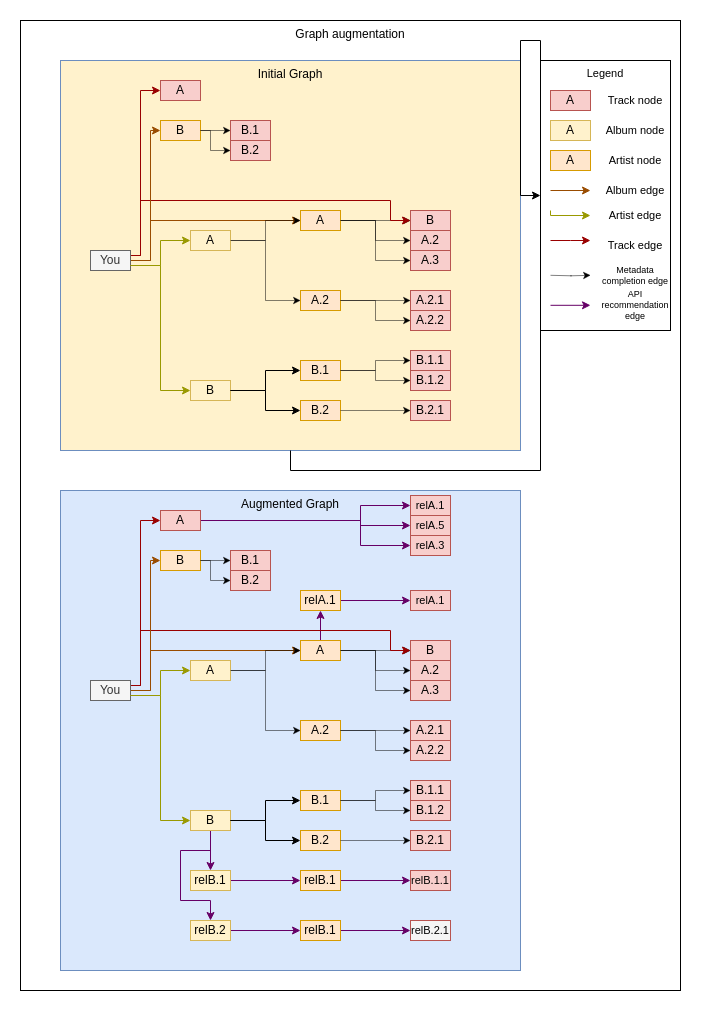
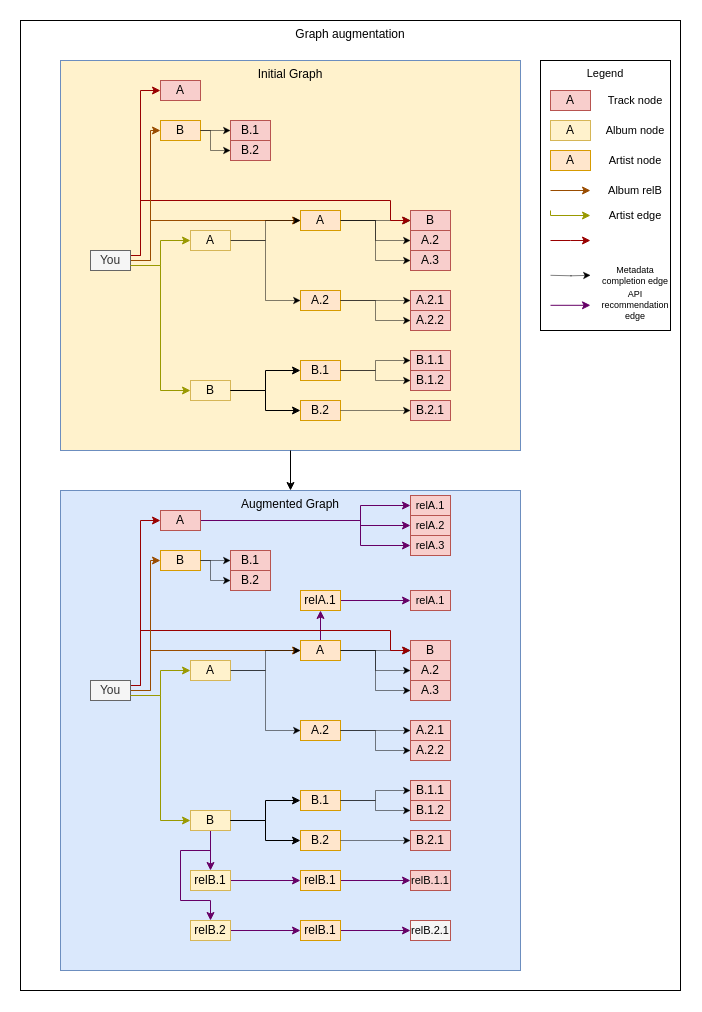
(636, 191) -> (636, 191)
(636, 246) -> none
(485, 471) -> (291, 476)
(431, 526) -> (431, 526)
